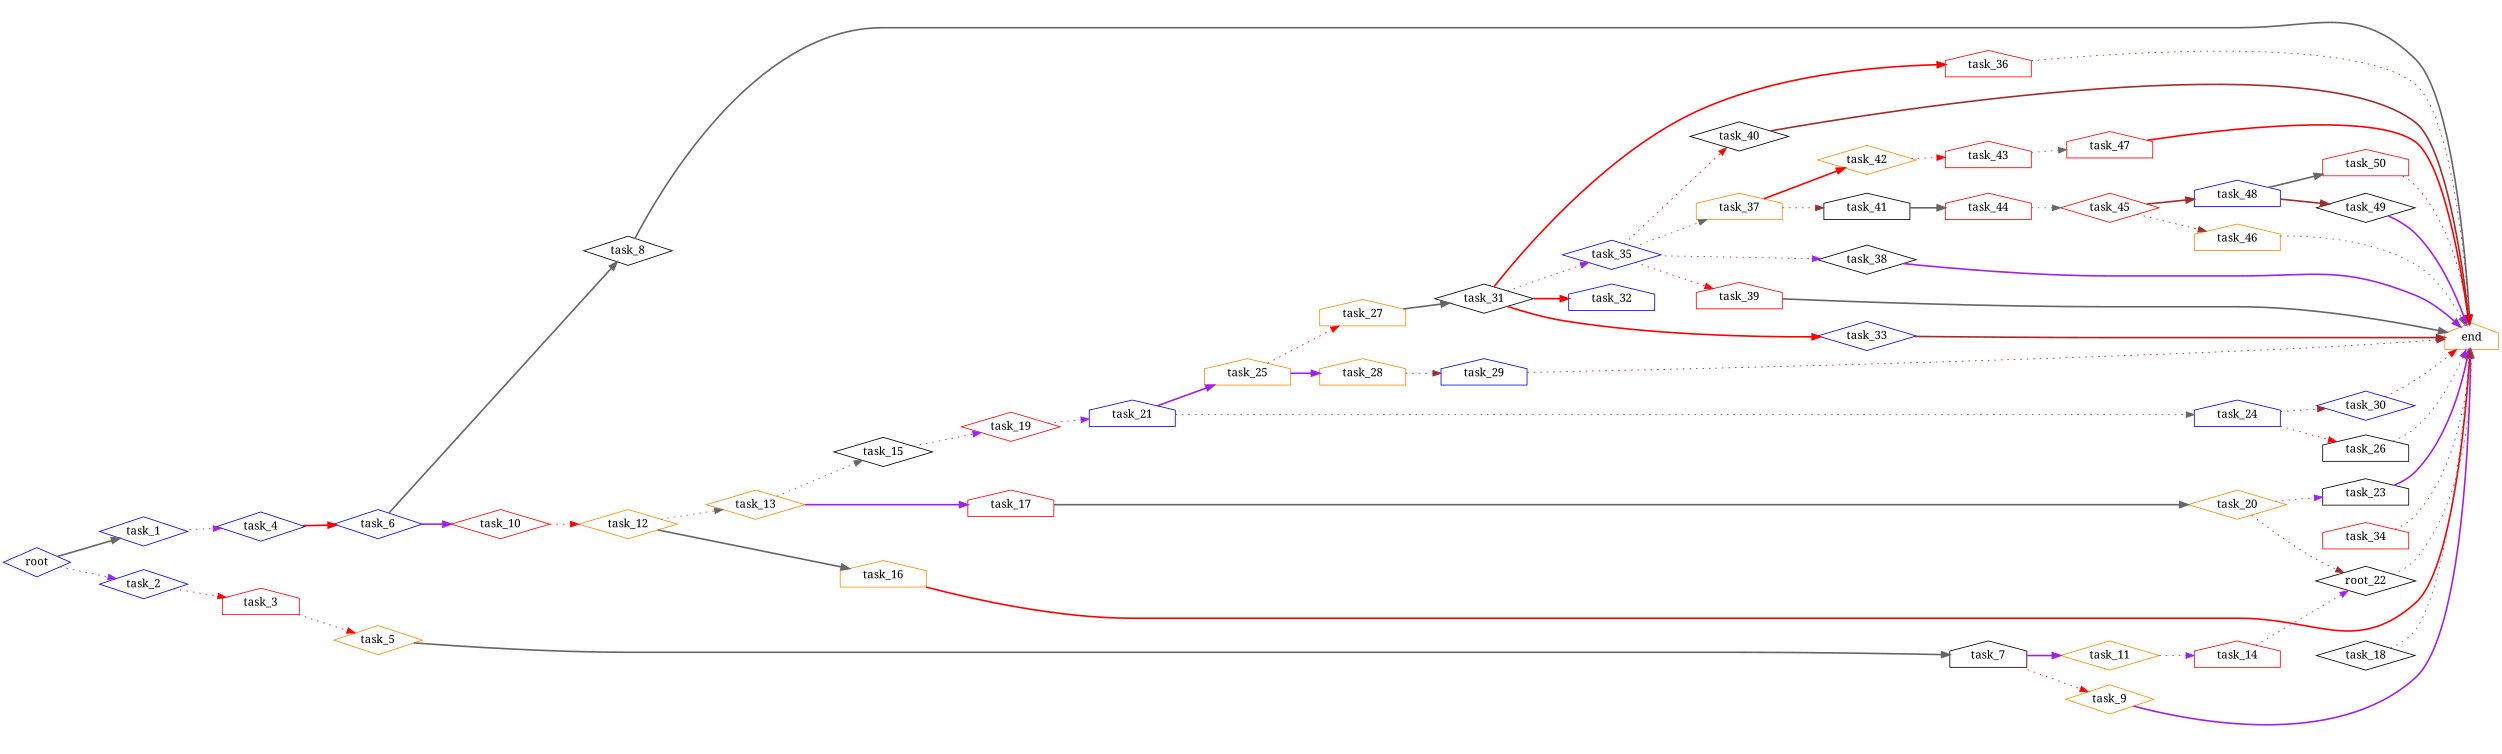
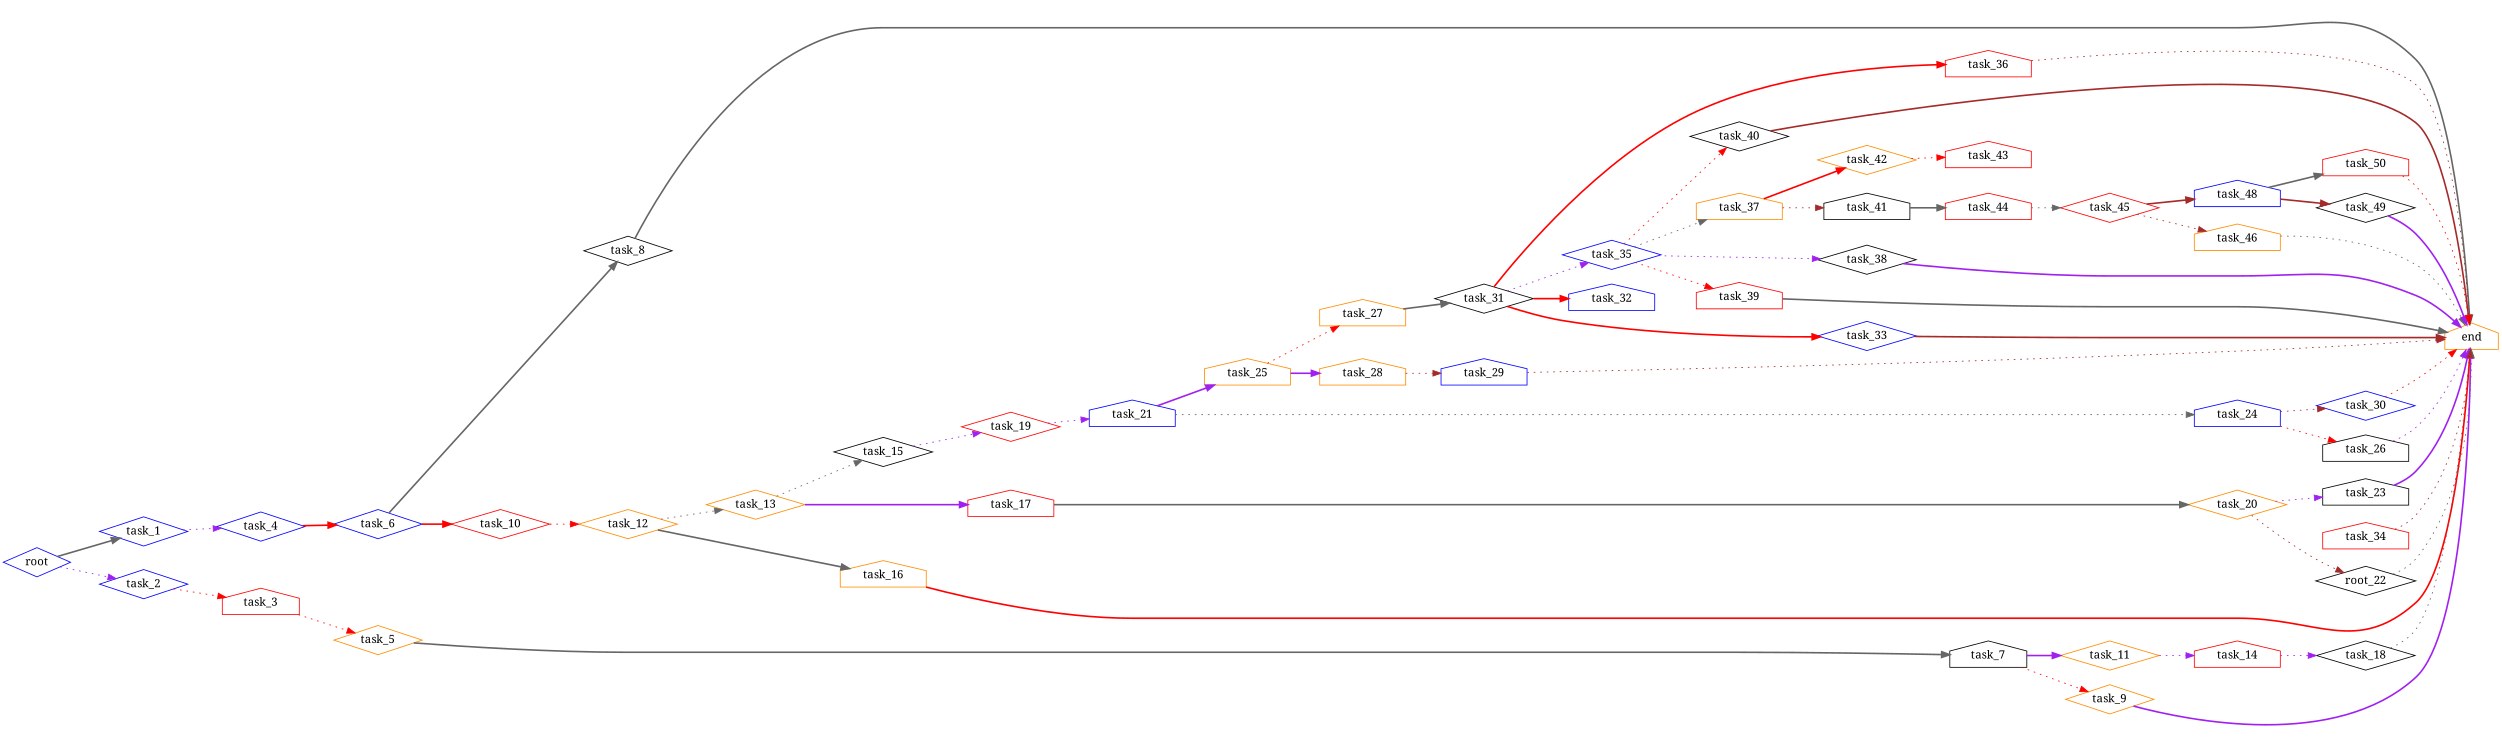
(2110, 146) -> none
(432, 524) -> (432, 524)
(2300, 619) -> (2294, 656)
